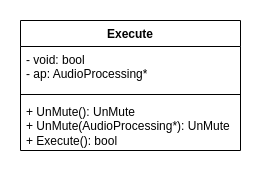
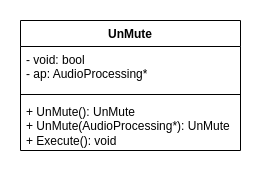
(131, 35) -> (131, 35)
(132, 134) -> (132, 134)
